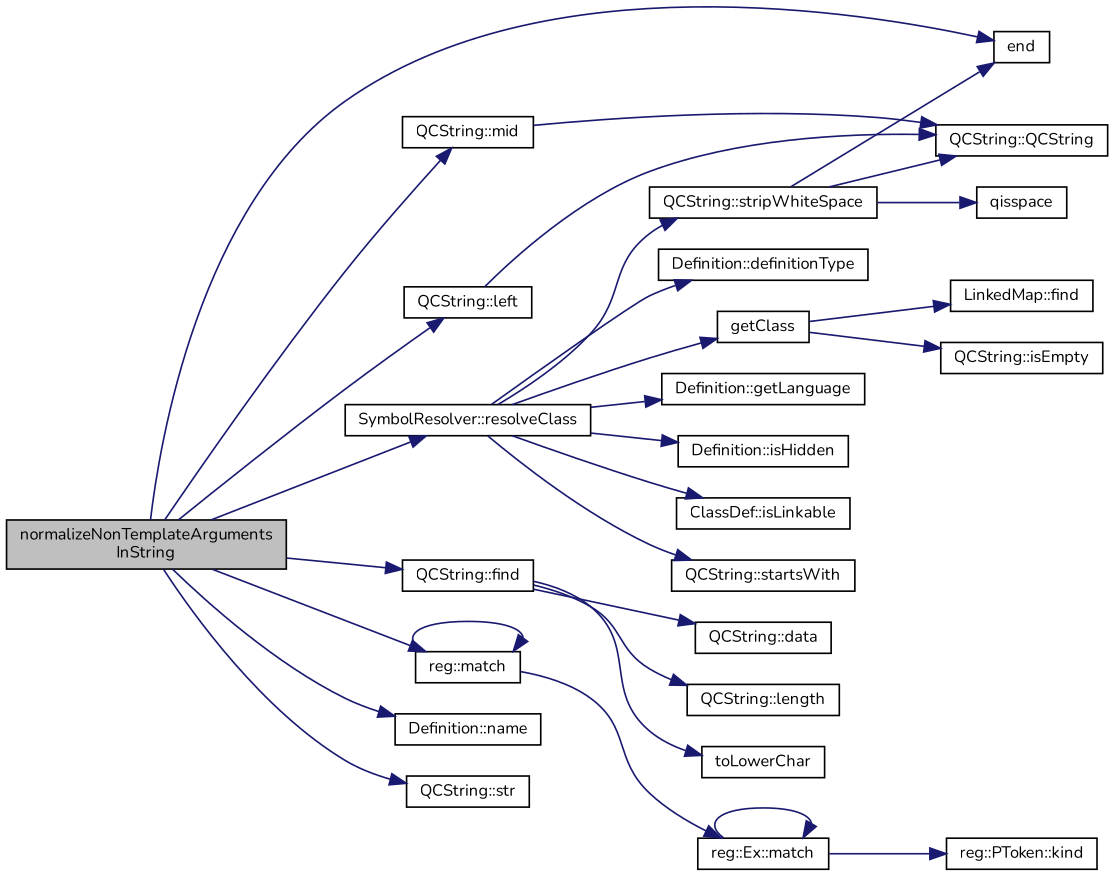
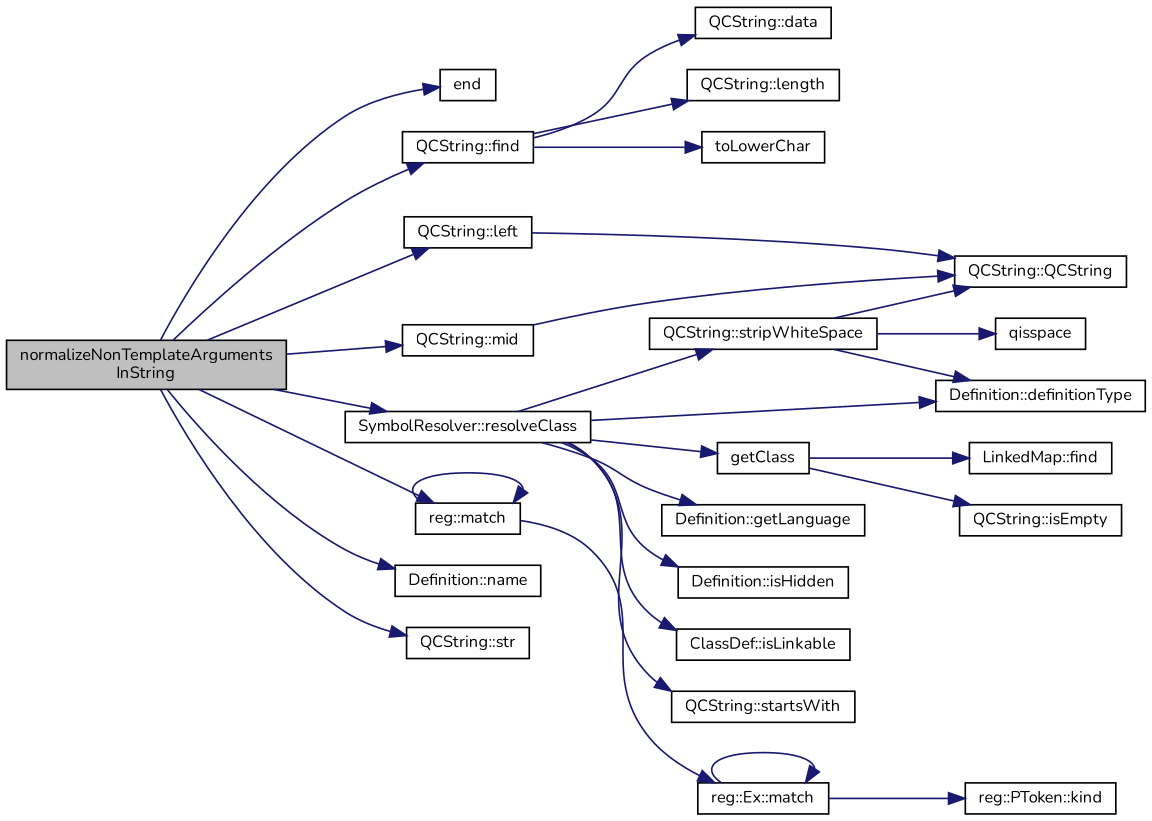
(857, 147) -> (894, 363)
